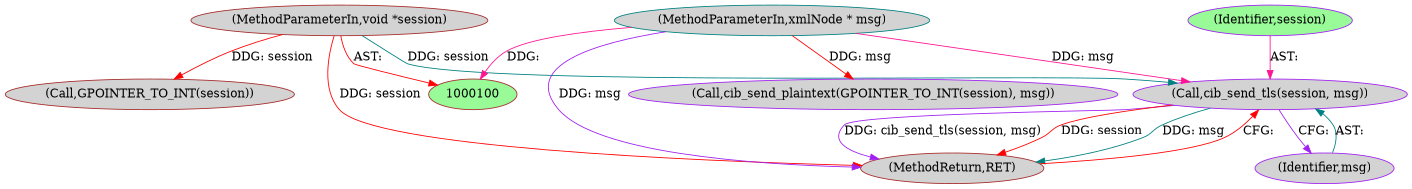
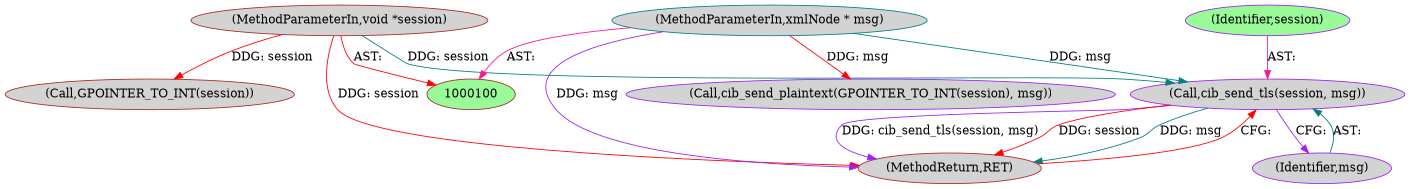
(525, 57) -> (523, 57)
(1019, 57) -> (1016, 57)
